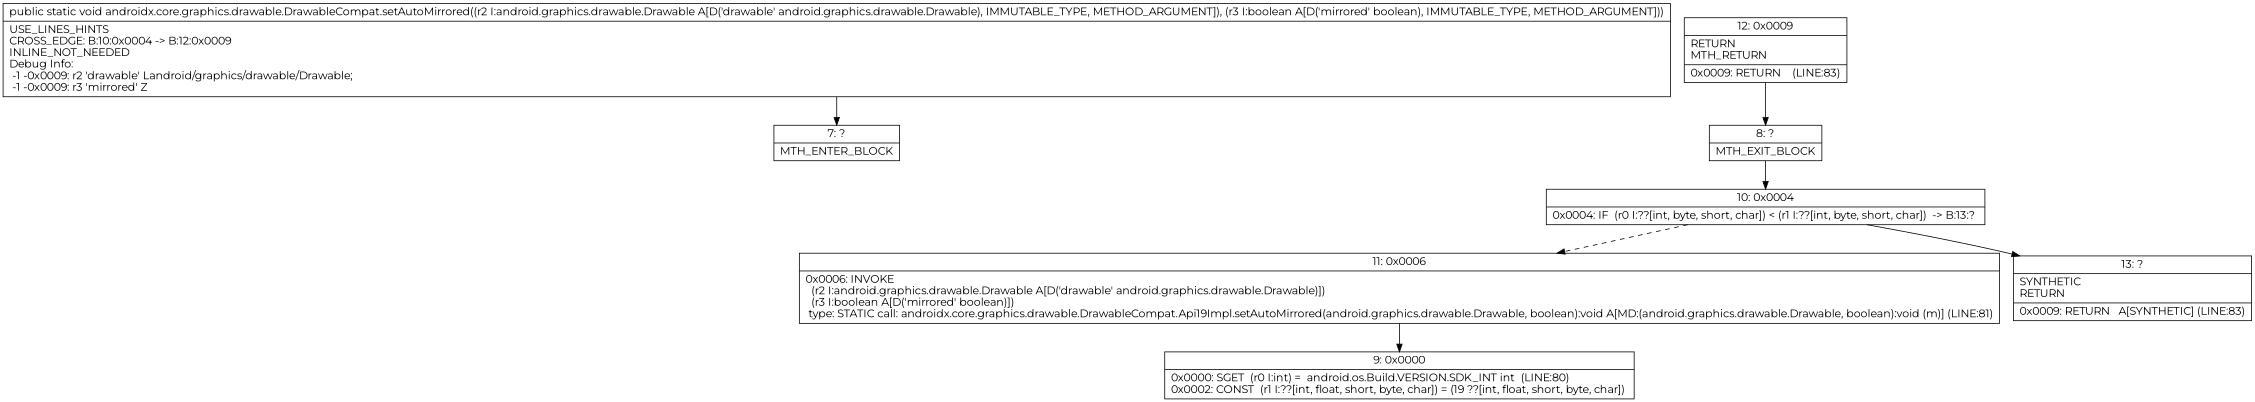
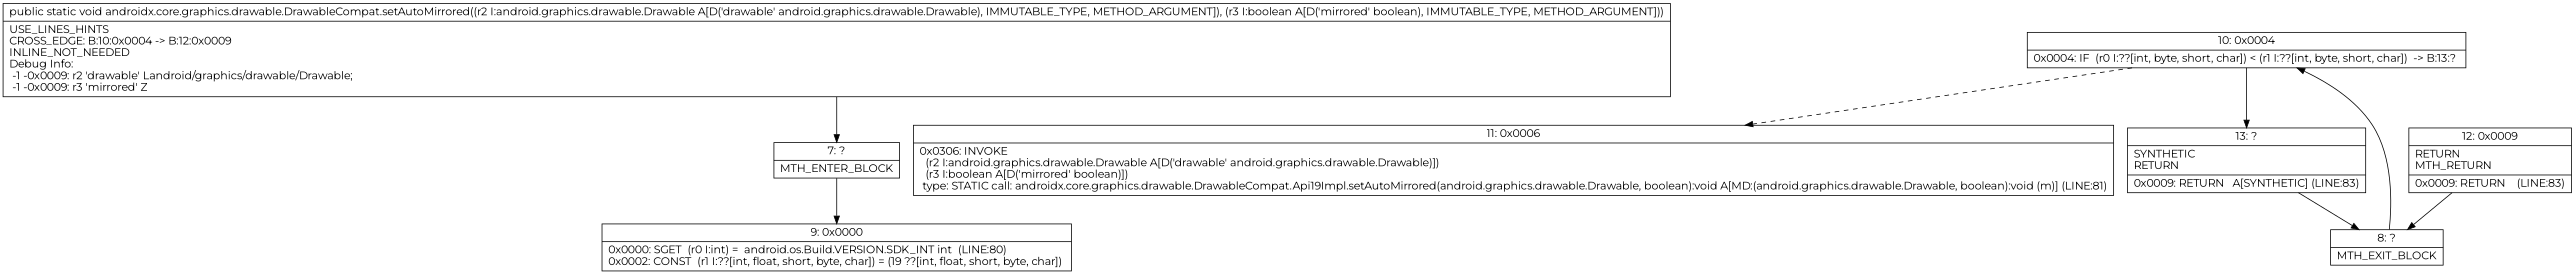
none -> (2325, 209)
(853, 279) -> (967, 151)
(1399, 334) -> (837, 197)
